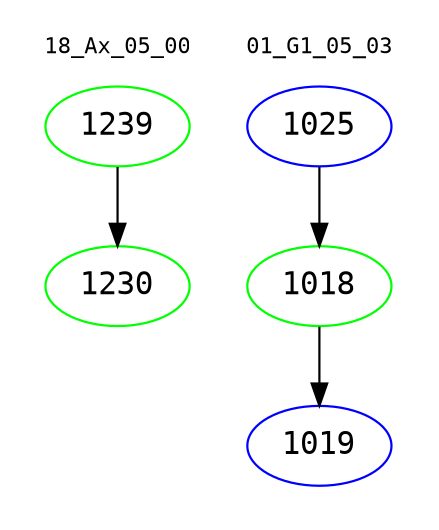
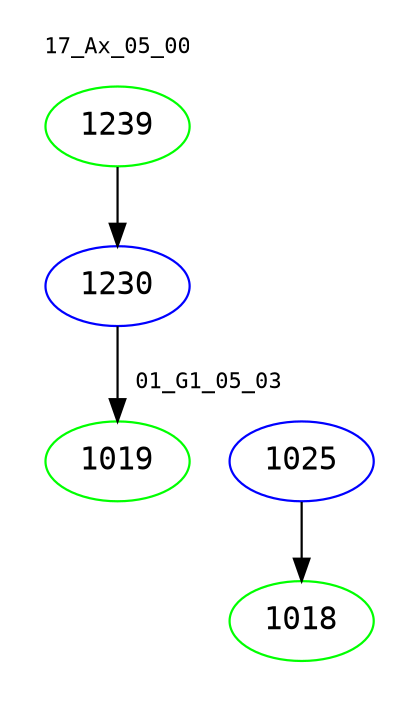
(119, 48) -> (119, 48)
(118, 286) -> (118, 286)
(319, 355) -> (118, 375)
(319, 446) -> (118, 461)
